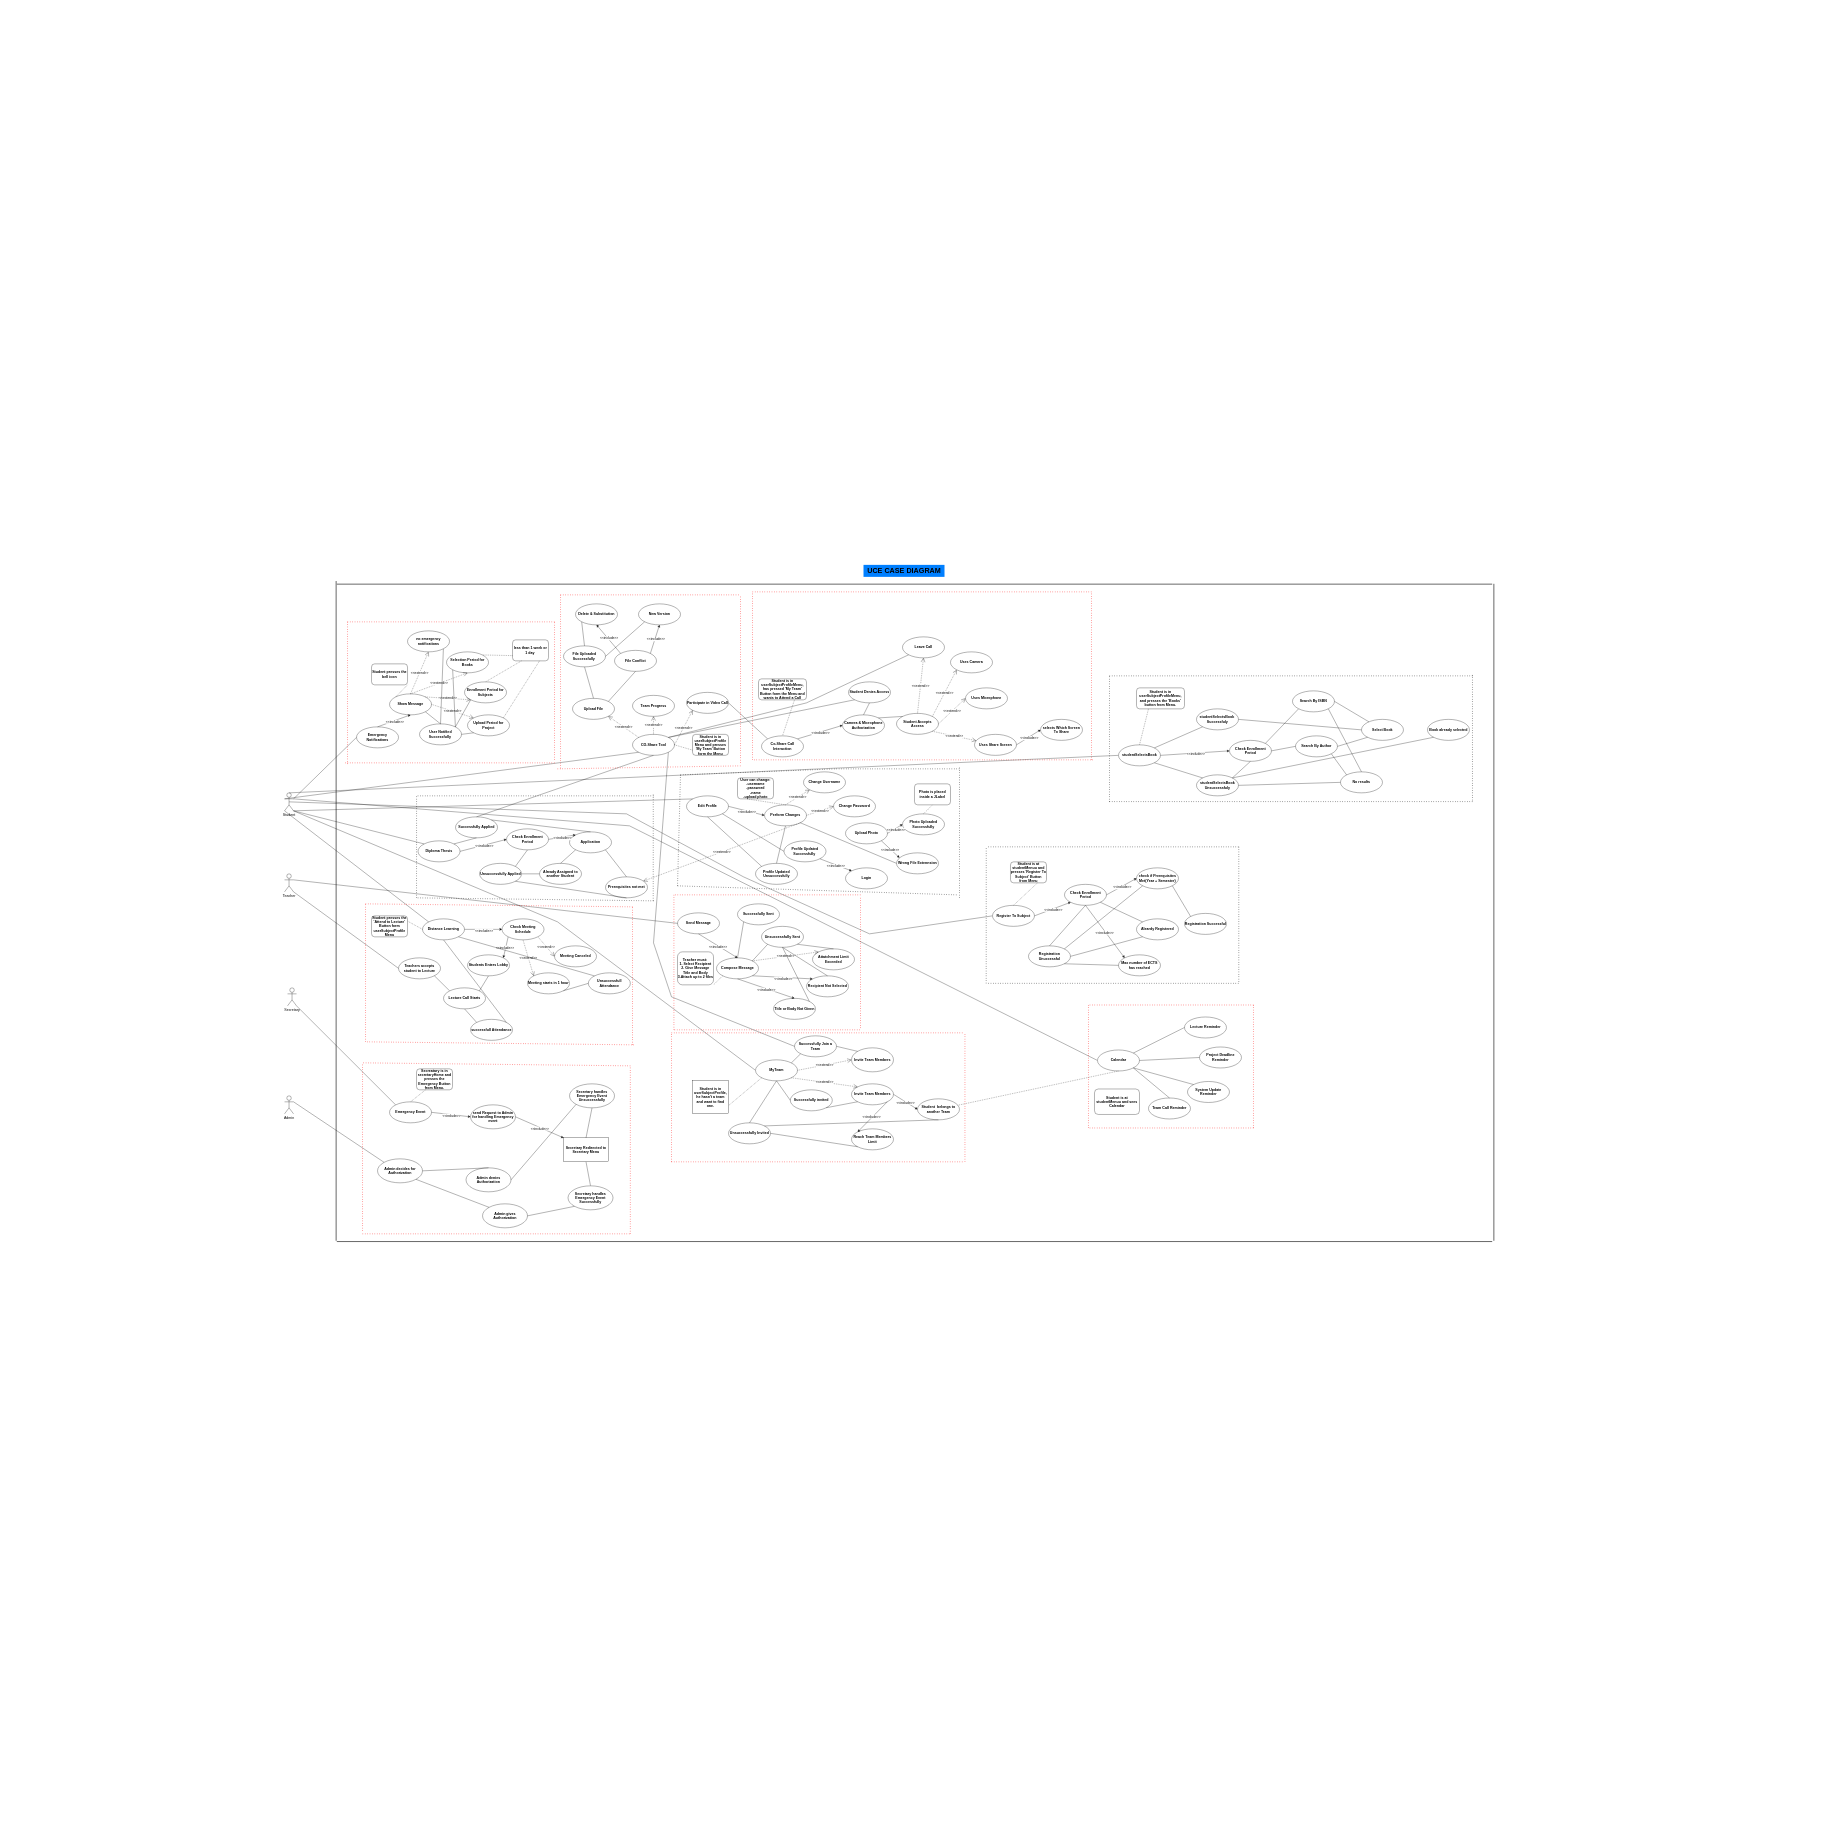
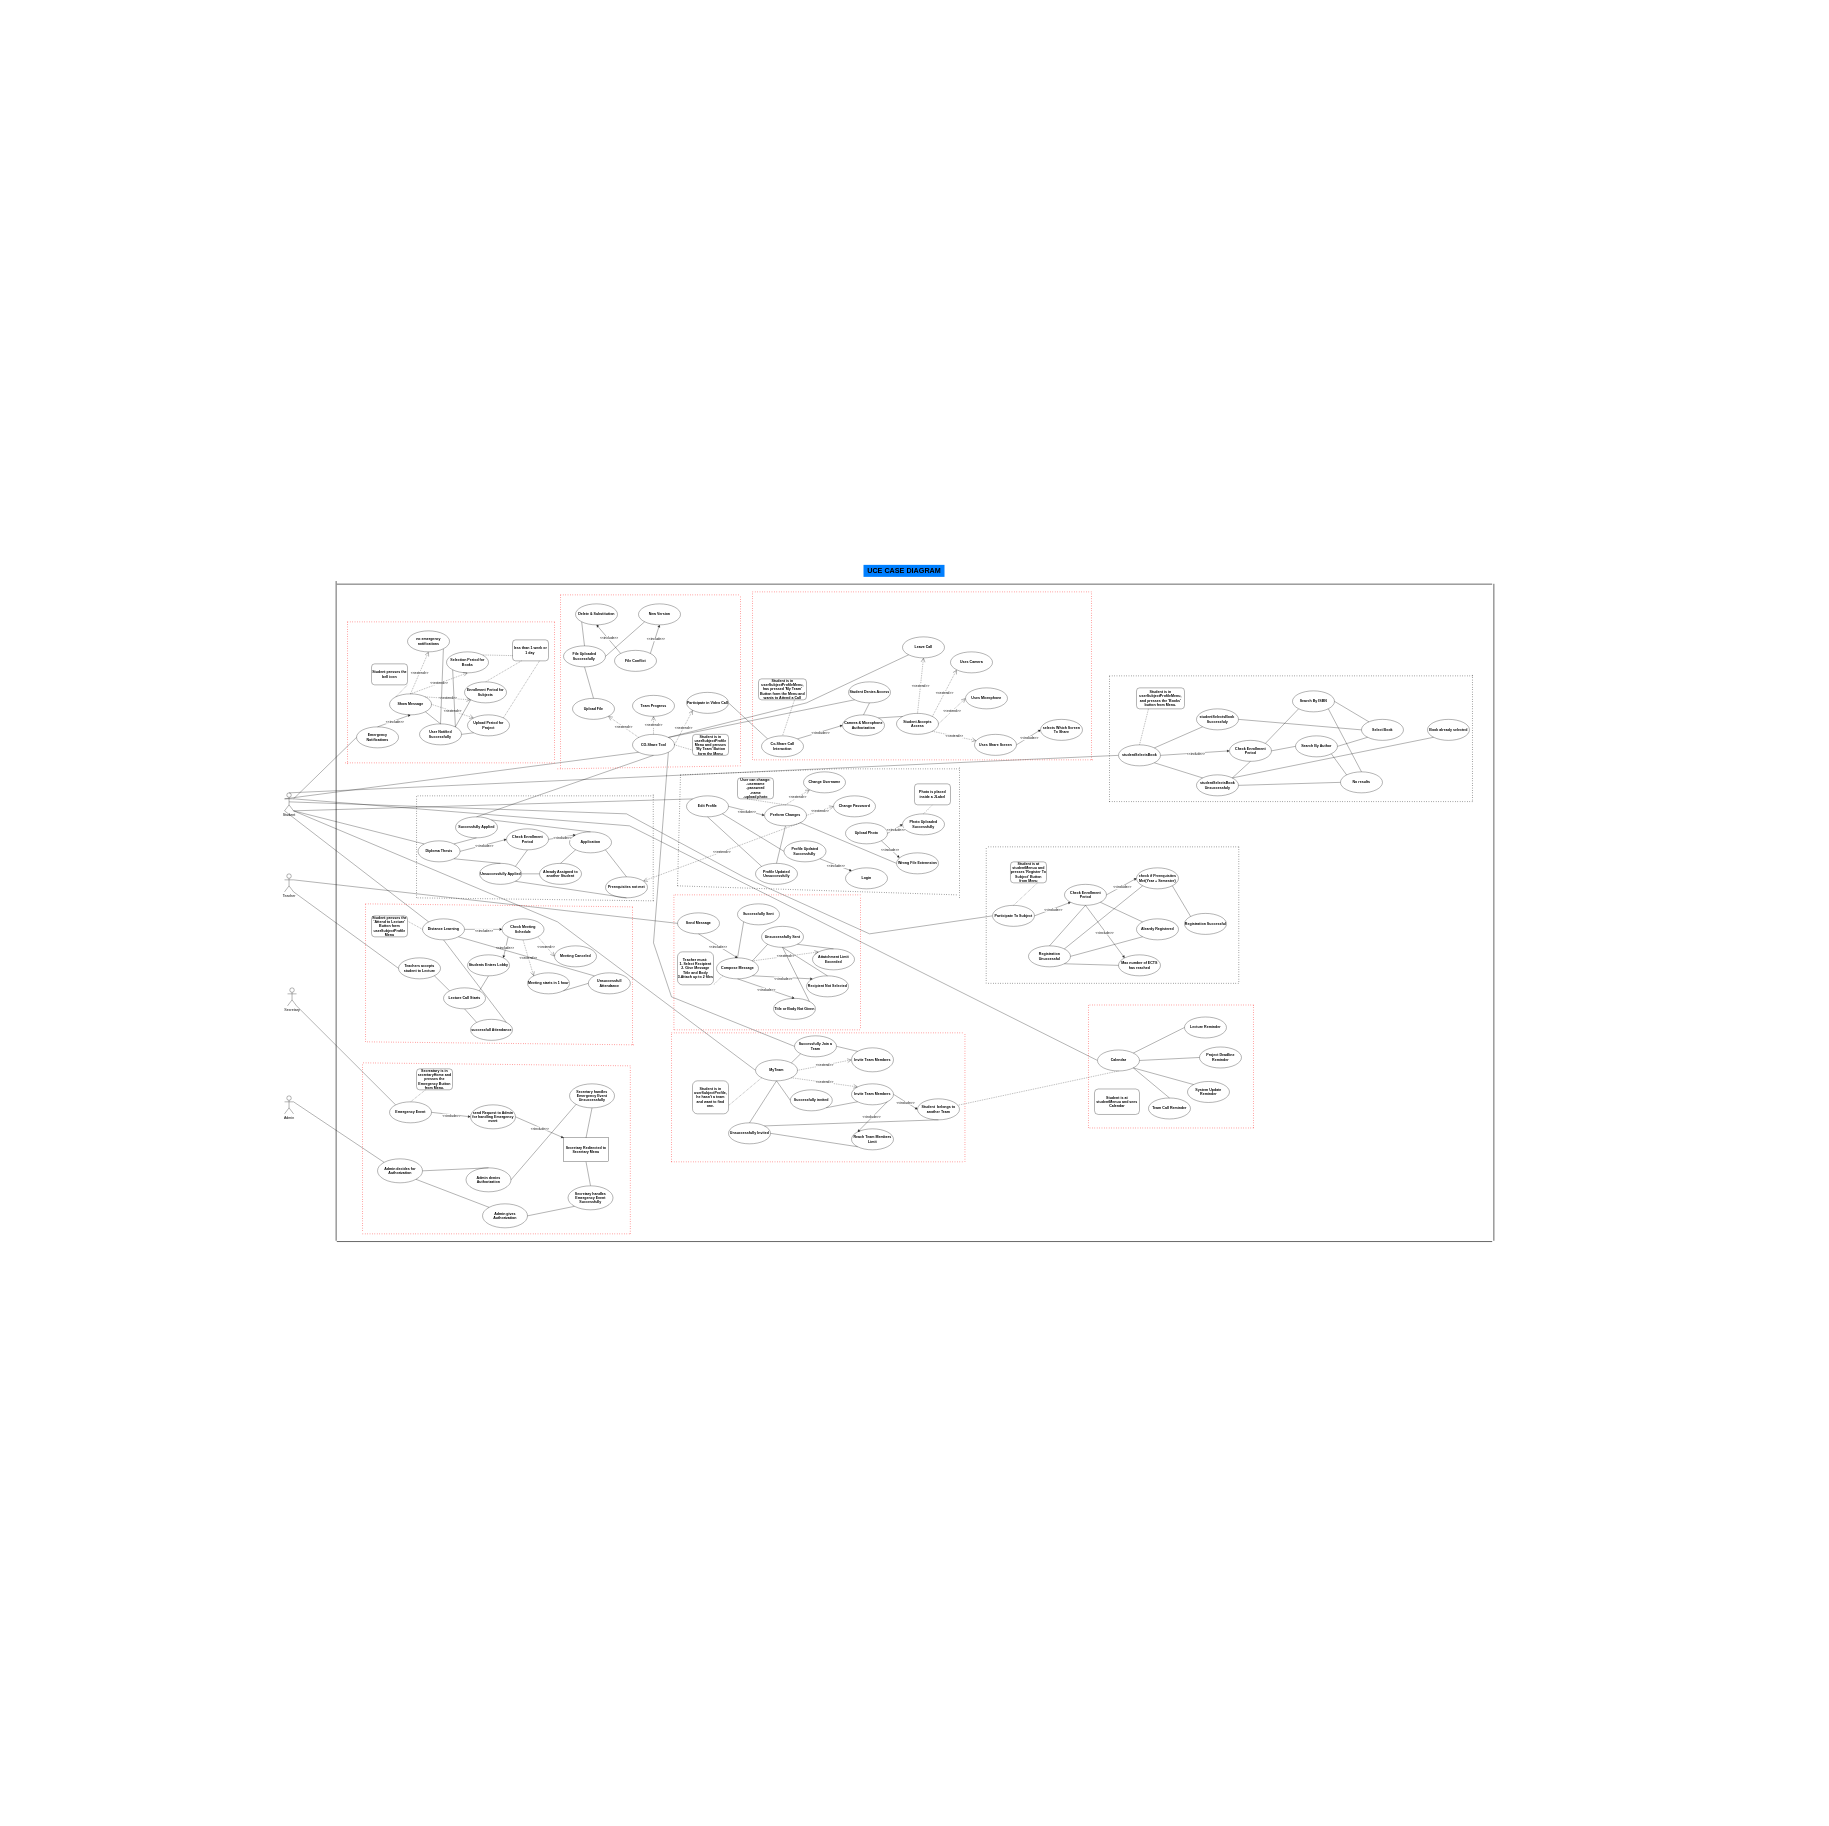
(622, 686) -> none
none -> (477, 861)
(1014, 916) -> (1014, 916)
(711, 1097) -> (711, 1097)
